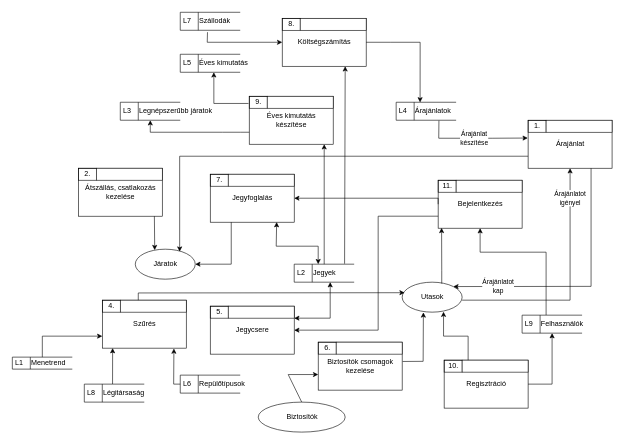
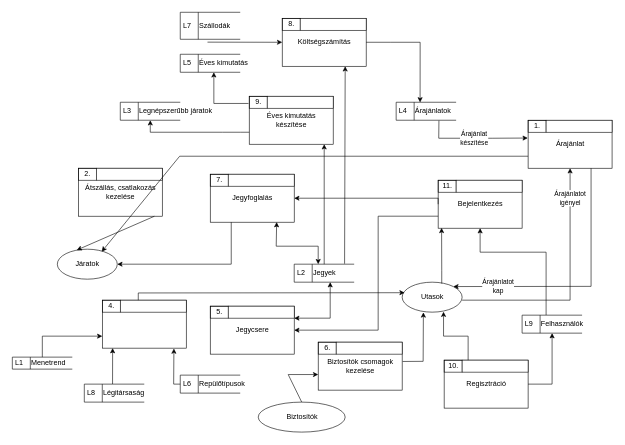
(210, 21) -> (210, 26)
(165, 264) -> (87, 264)
(144, 324) -> none
